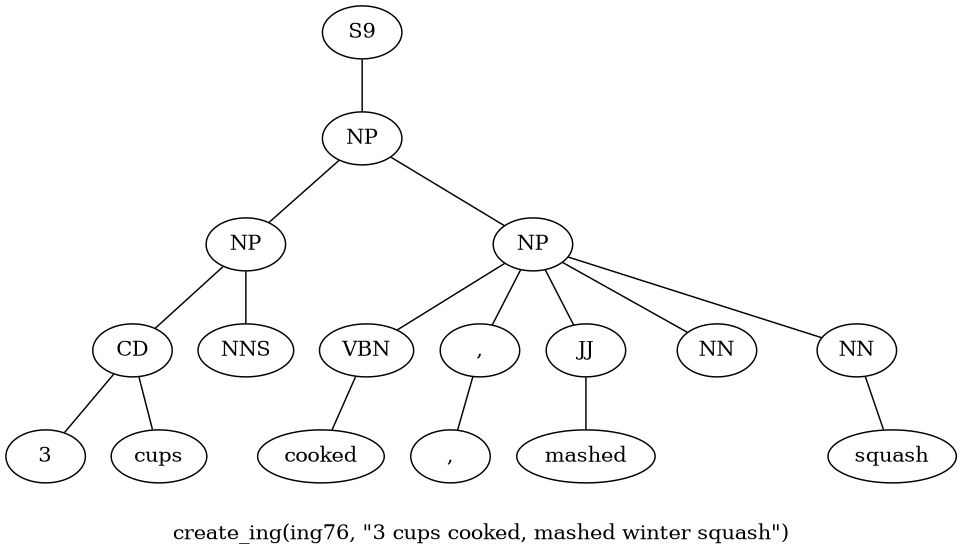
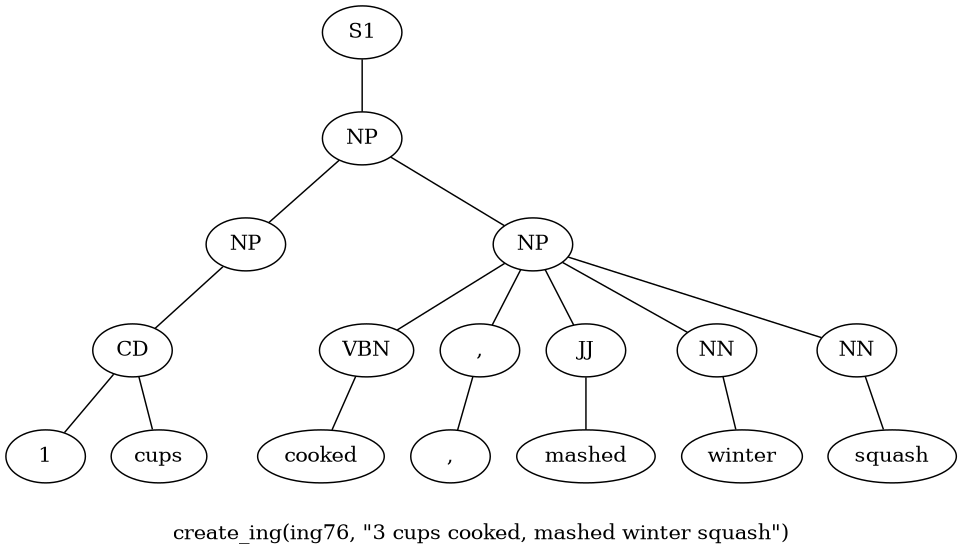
(362, 32) -> (362, 32)
(246, 350) -> none
(46, 456) -> (46, 456)
none -> (742, 456)
